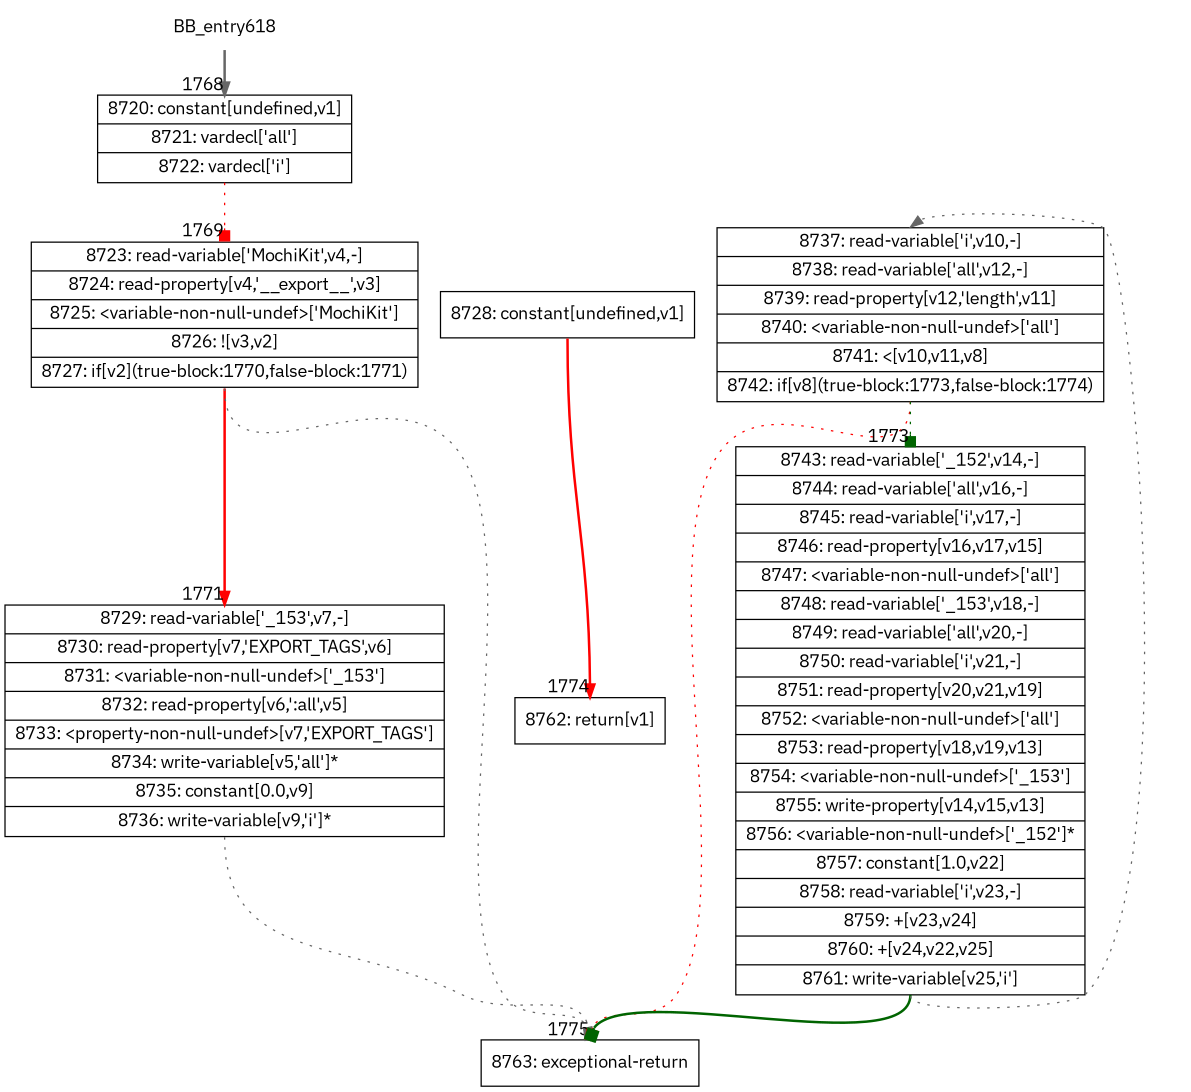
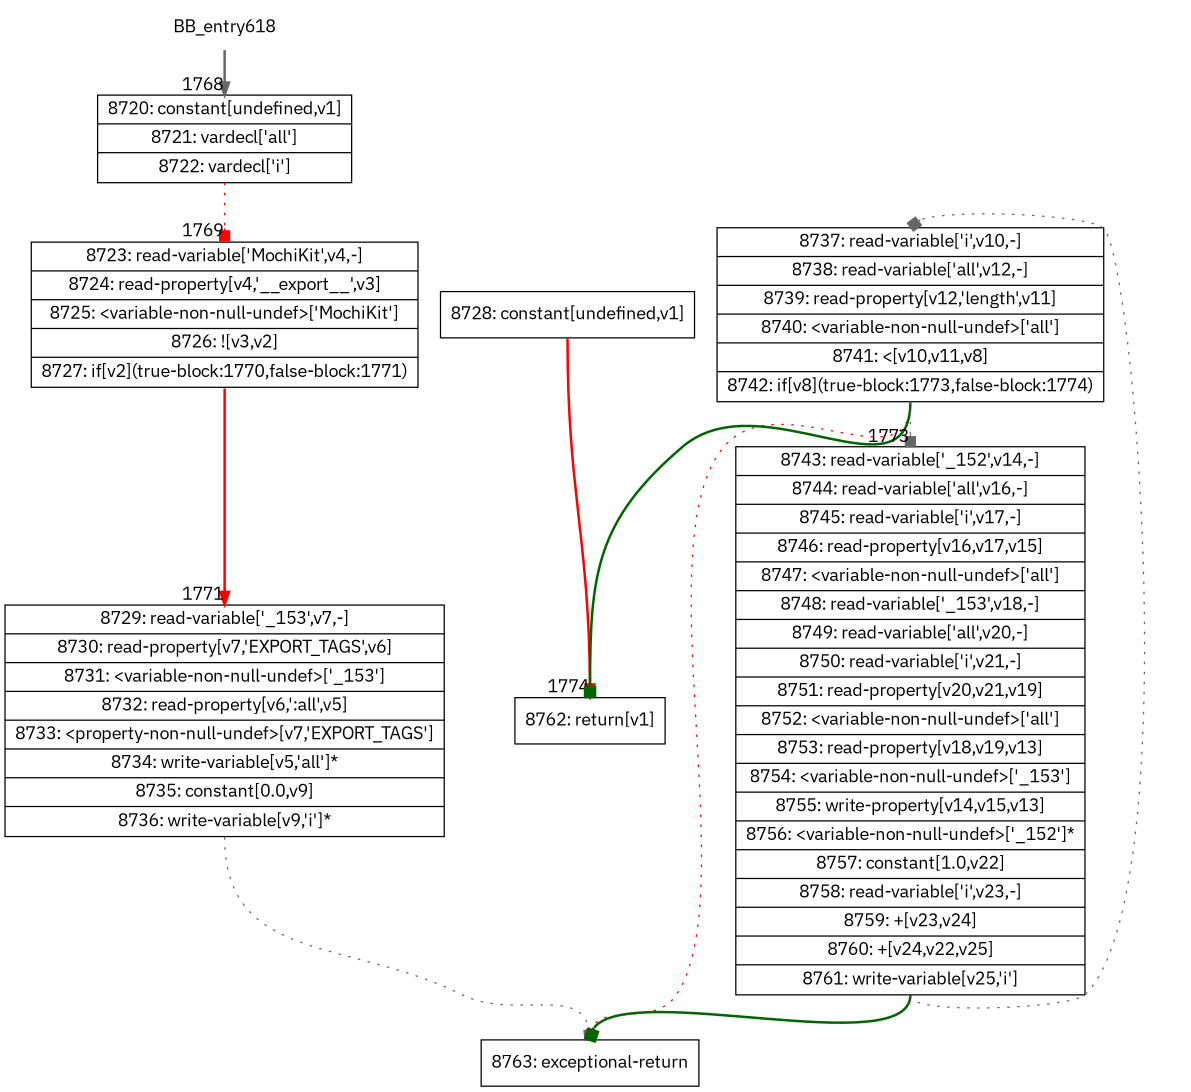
(910, 418) -> (910, 418)
none -> (680, 449)
(1144, 611) -> (1144, 611)
(487, 634) -> none
